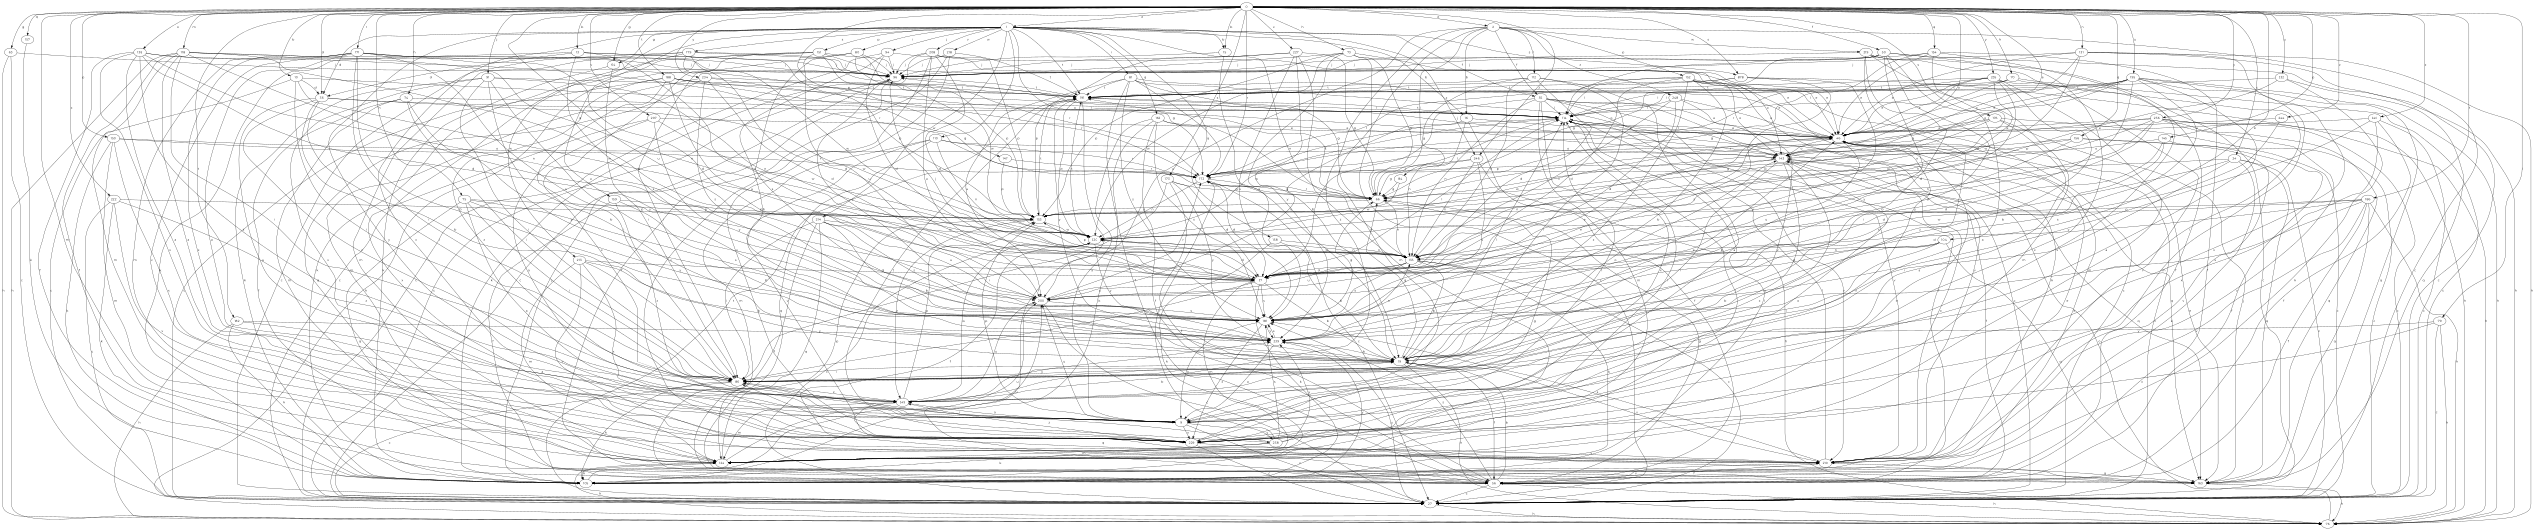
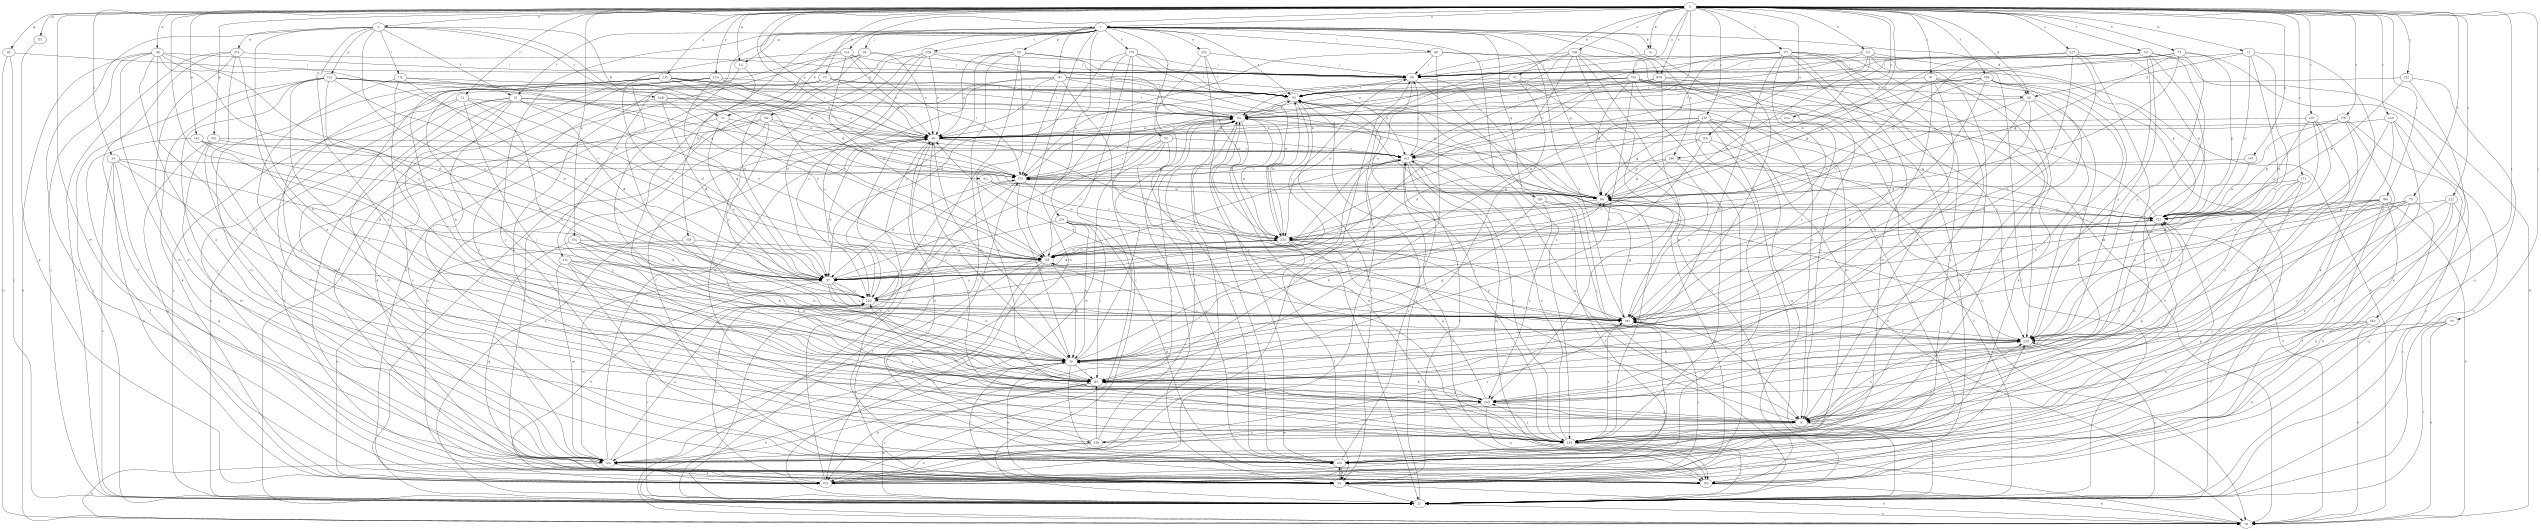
(1485, 177) -> (745, 210)
